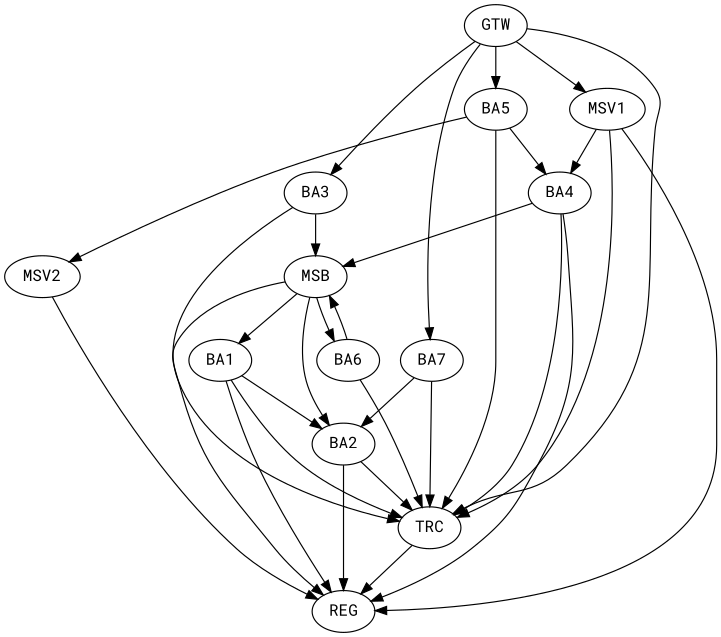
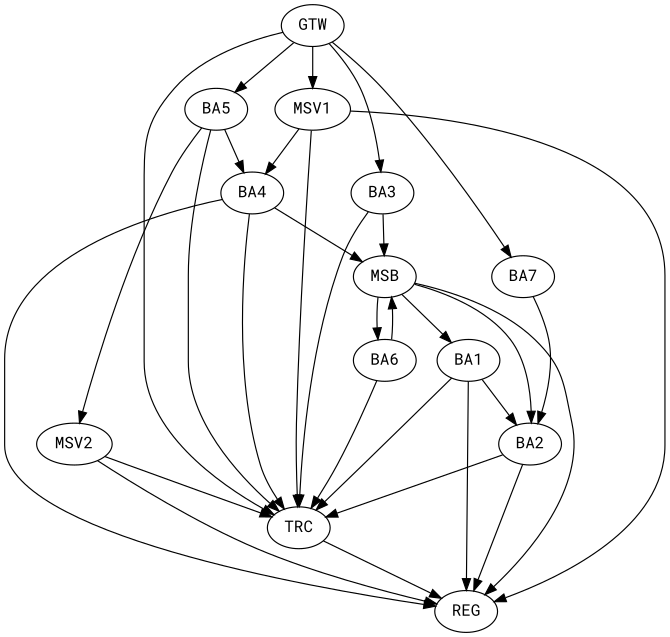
(431, 438) -> (183, 485)
